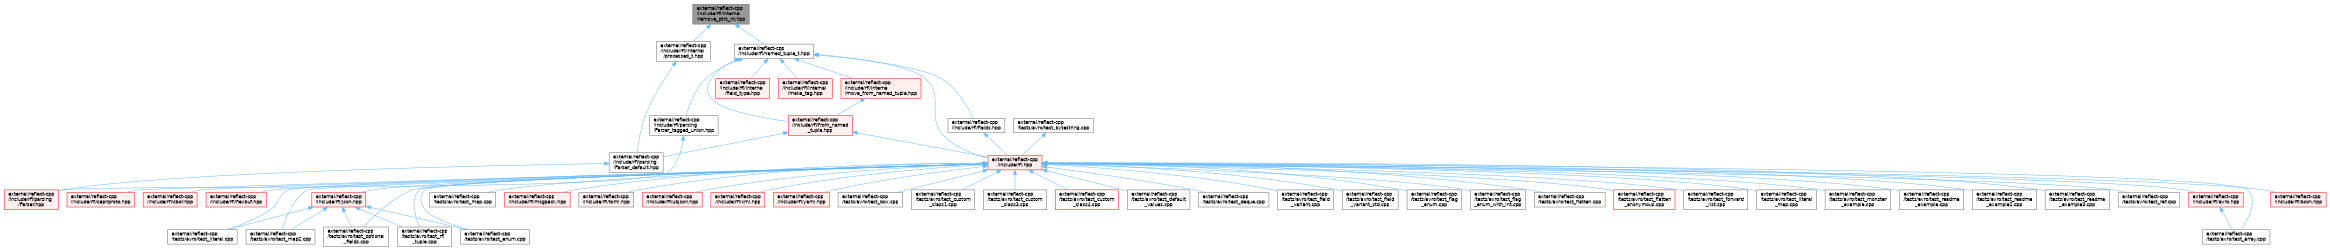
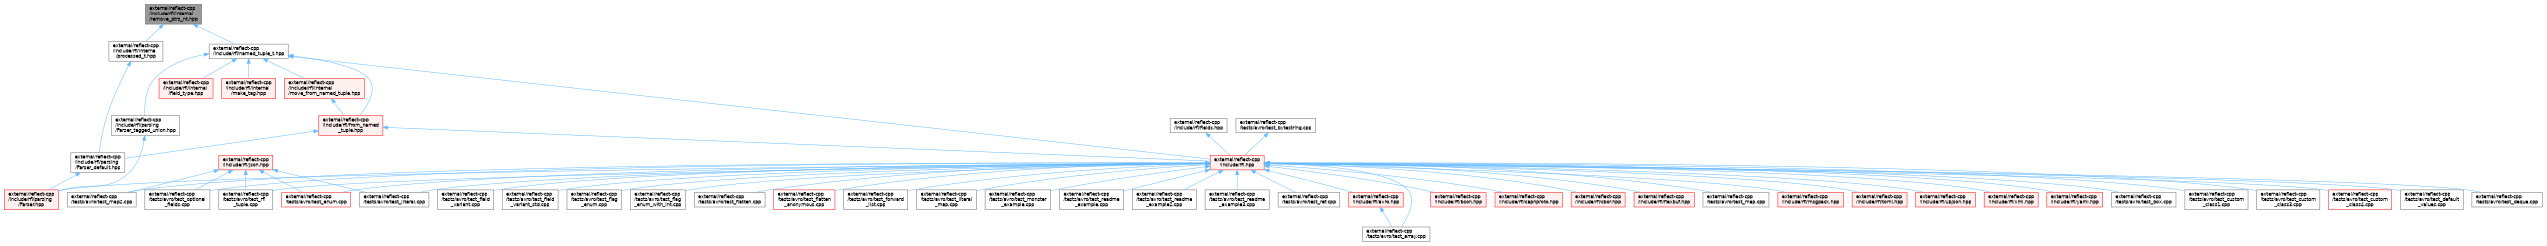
(915, 69) -> none
(671, 174) -> (632, 170)
(606, 200) -> (1880, 200)
(495, 237) -> (316, 200)
